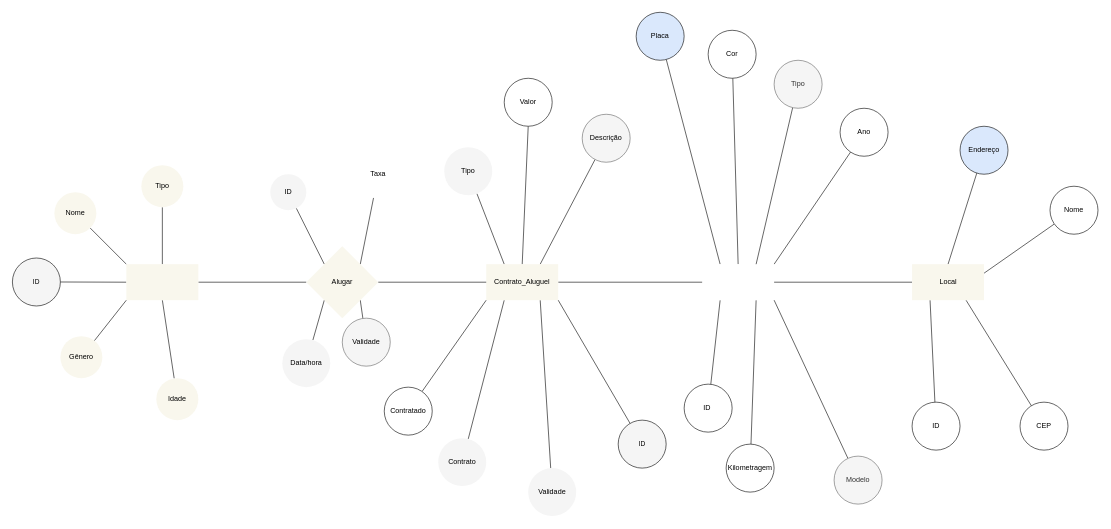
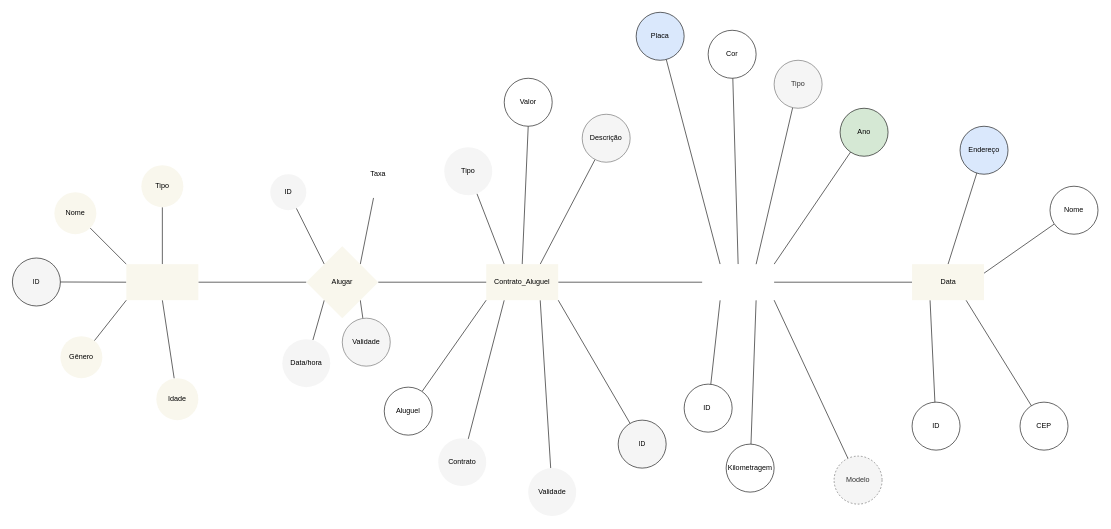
(864, 132) -> (864, 132)
(949, 282) -> (949, 282)
(408, 411) -> (408, 411)
(858, 480) -> (858, 480)
